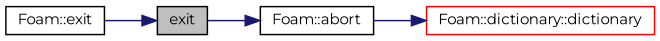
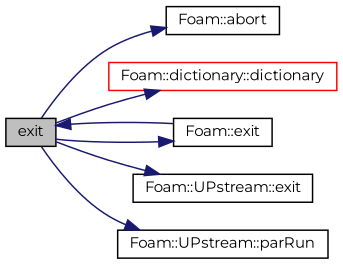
(393, 21) -> (100, 107)
none -> (107, 142)
none -> (223, 188)
none -> (223, 244)
